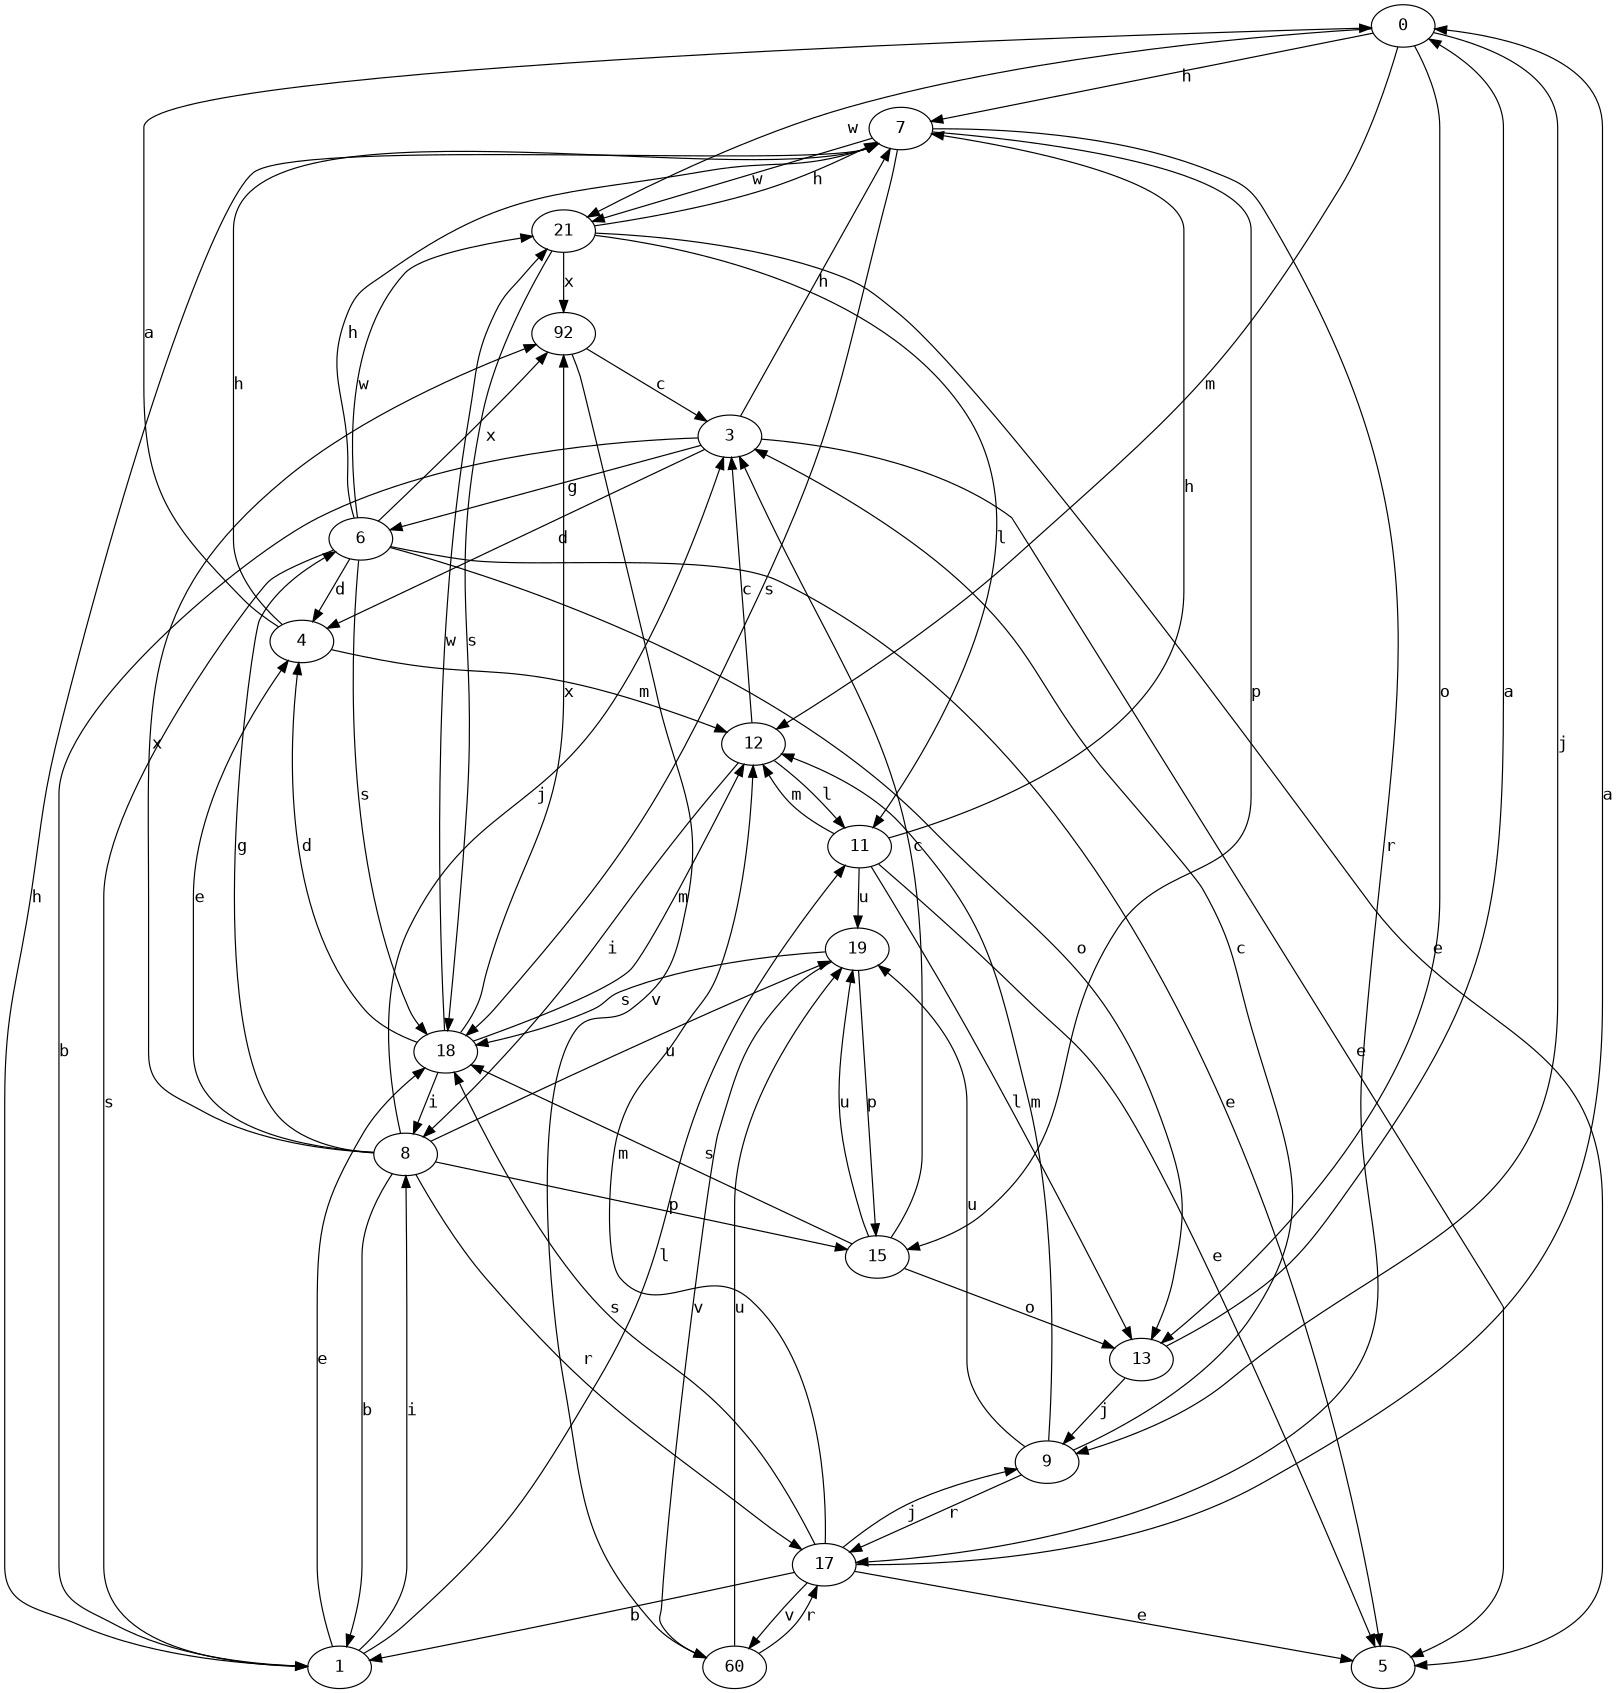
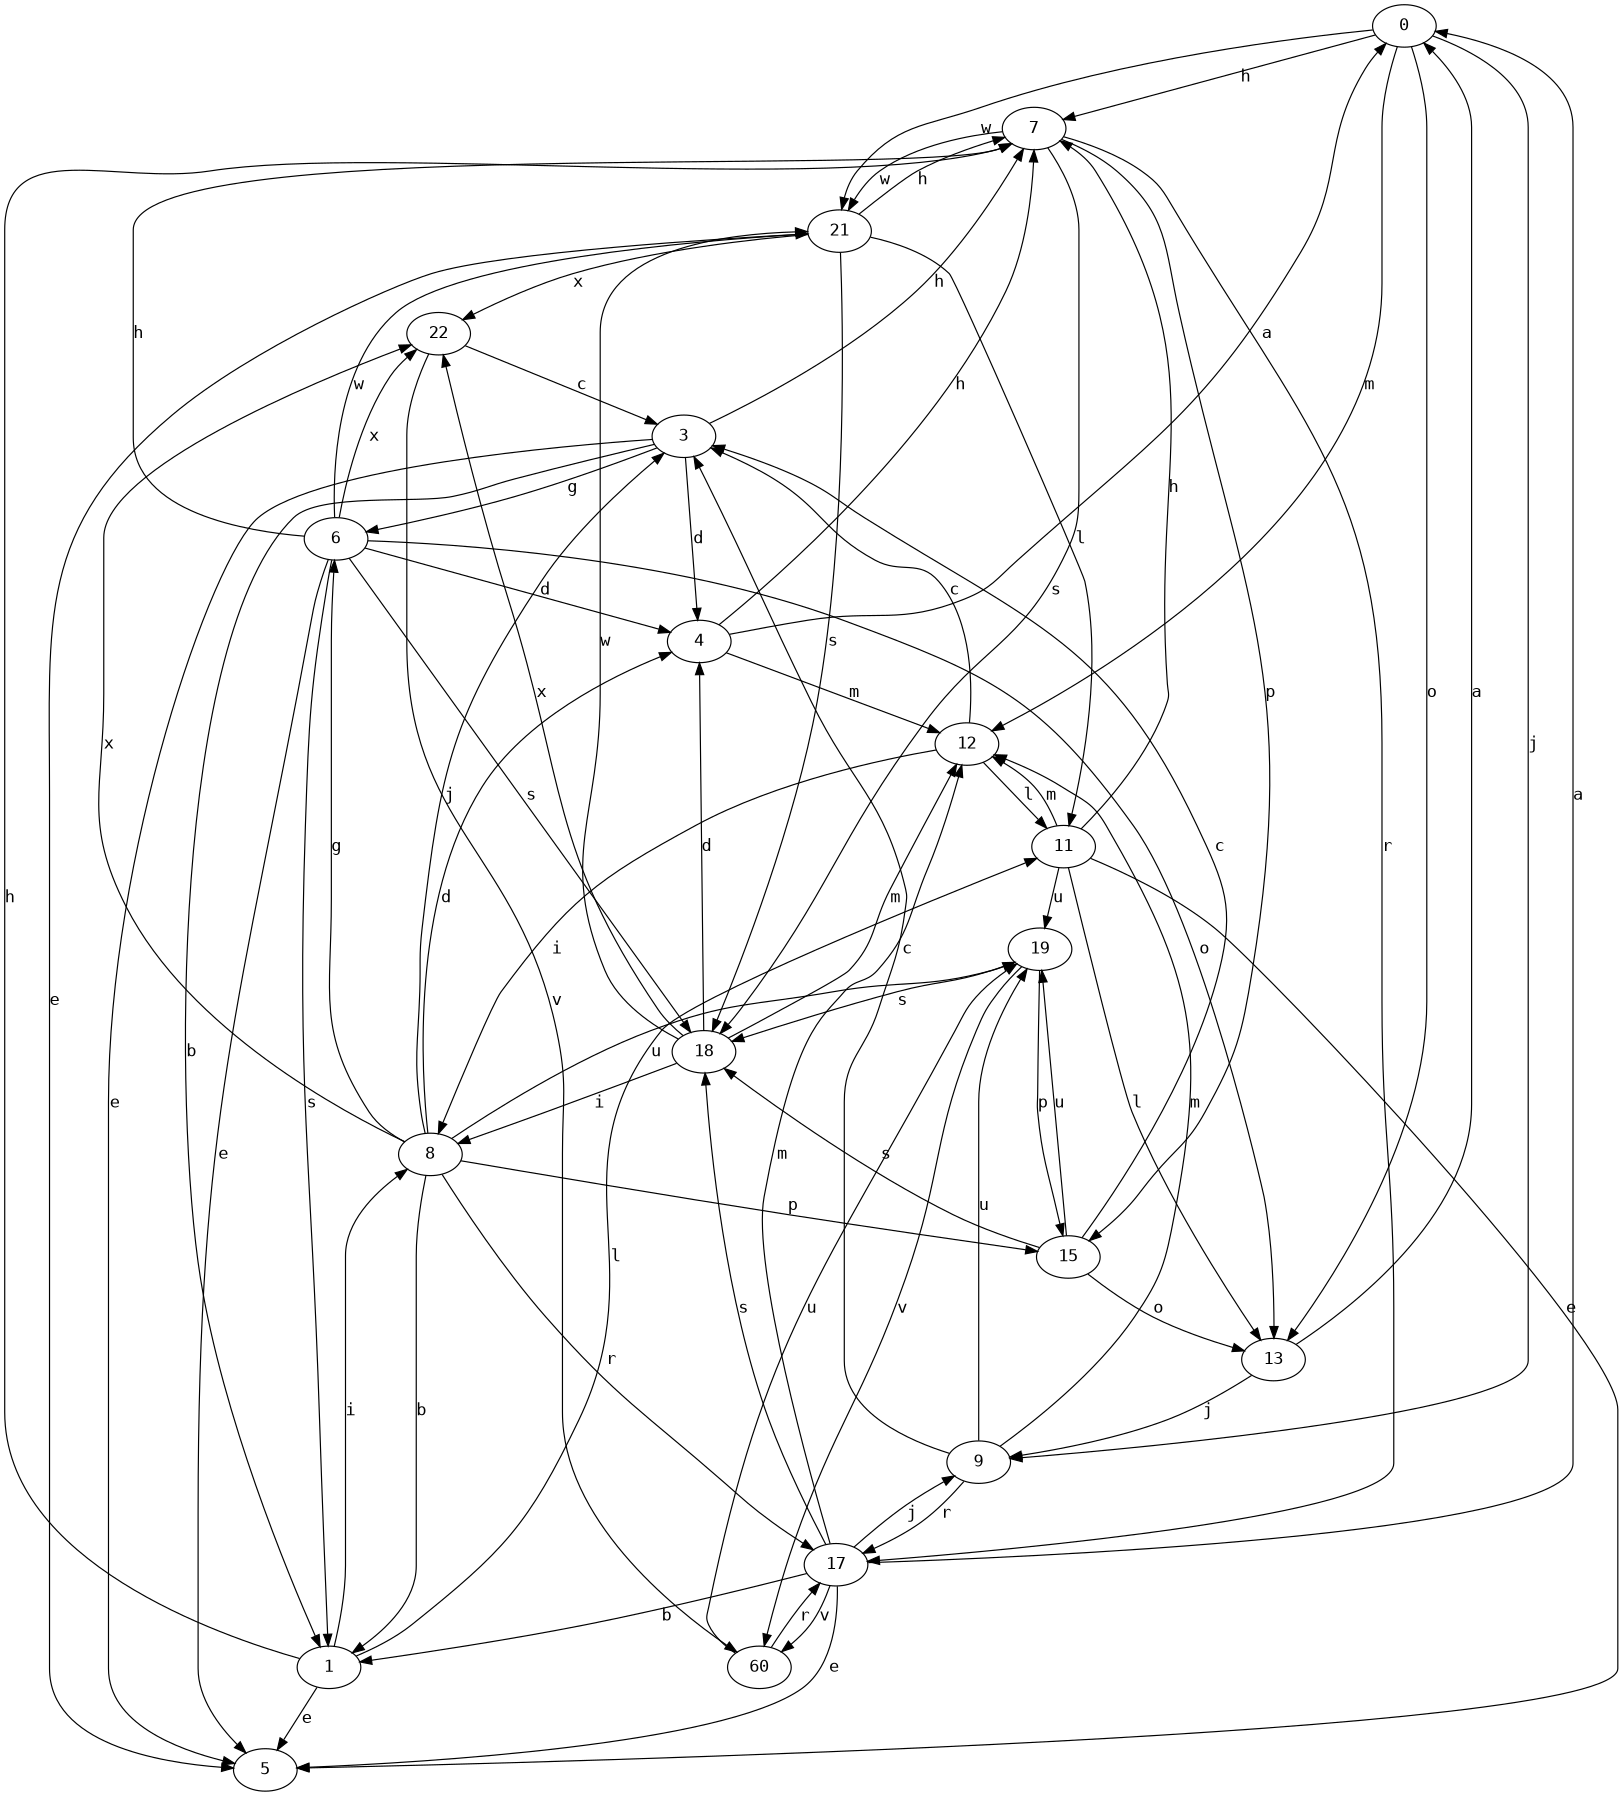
(564, 334) -> (439, 334)
(200, 898) -> (446, 898)
(317, 1347) -> (300, 1713)
